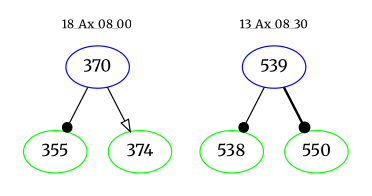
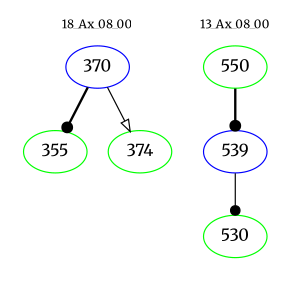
(274, 25) -> (235, 25)
(79, 105) -> (79, 105)
(293, 105) -> (235, 105)
(232, 152) -> (235, 236)
